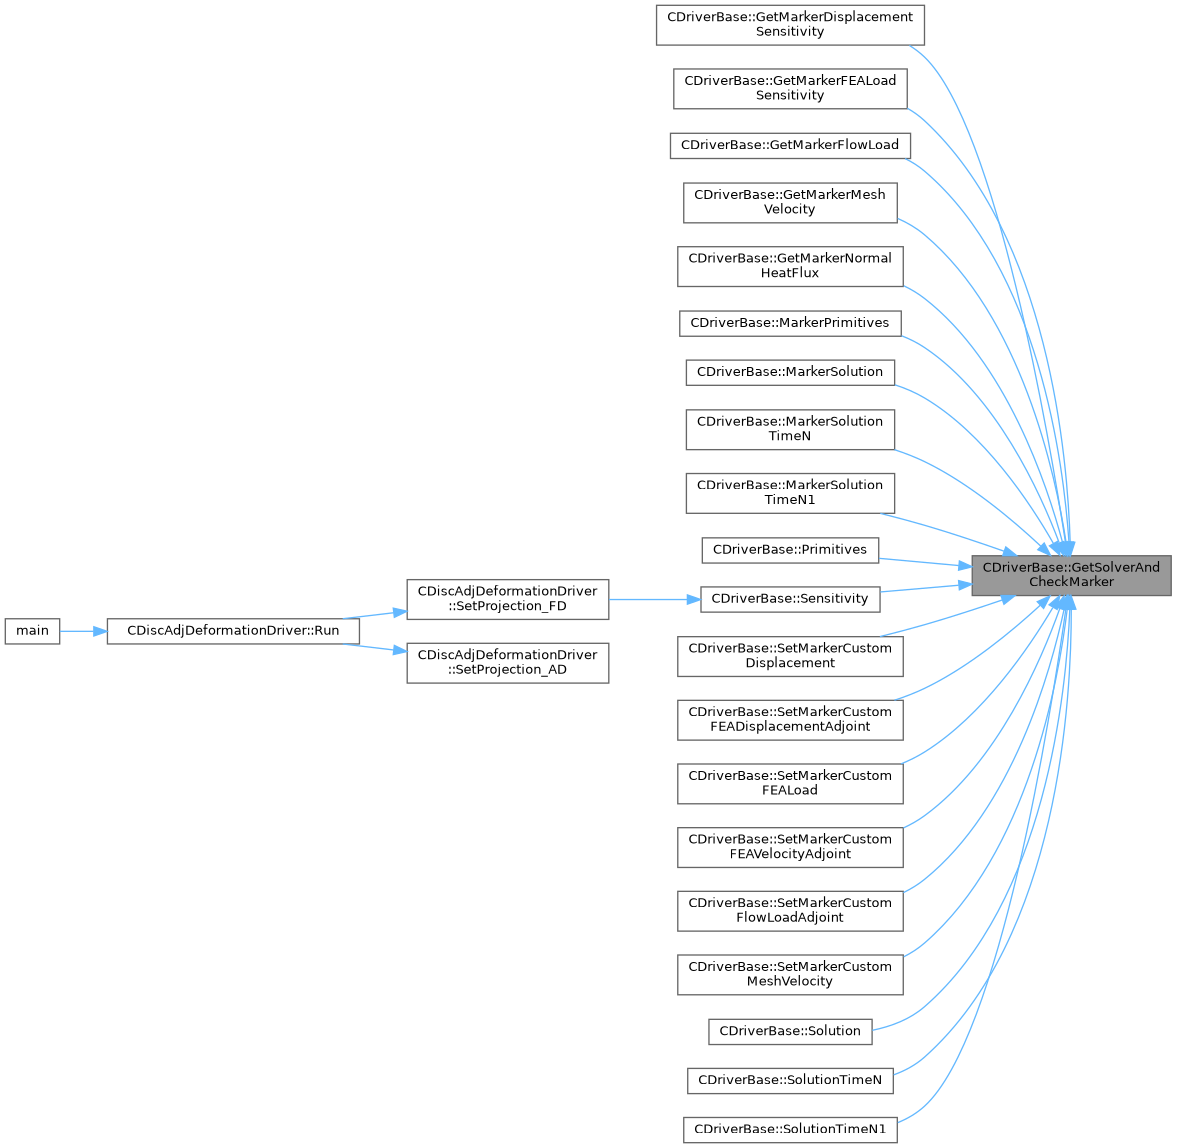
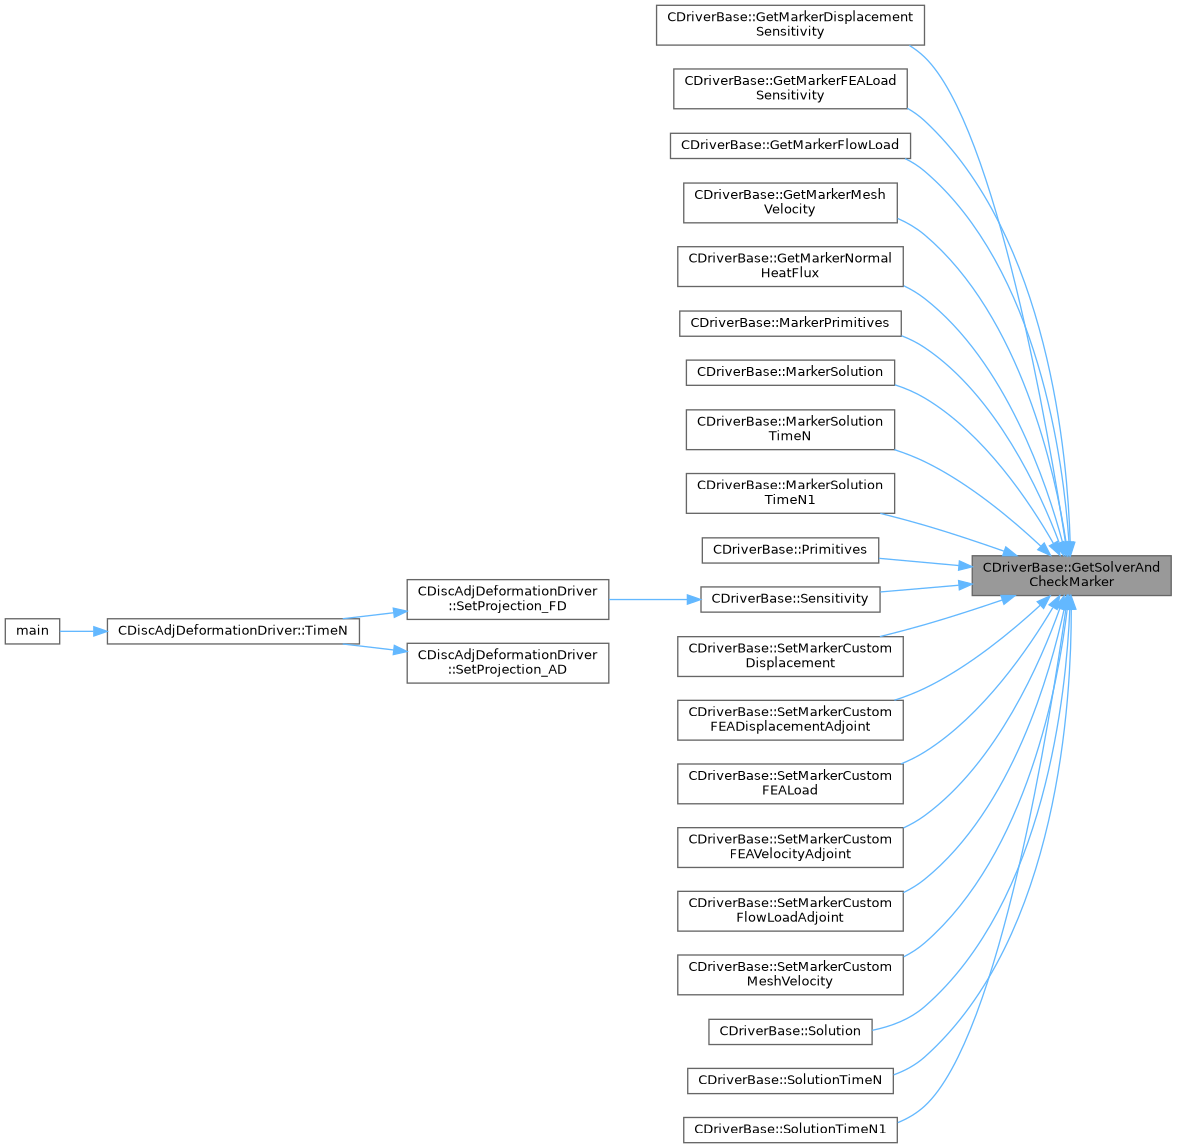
(233, 631) -> (233, 631)
